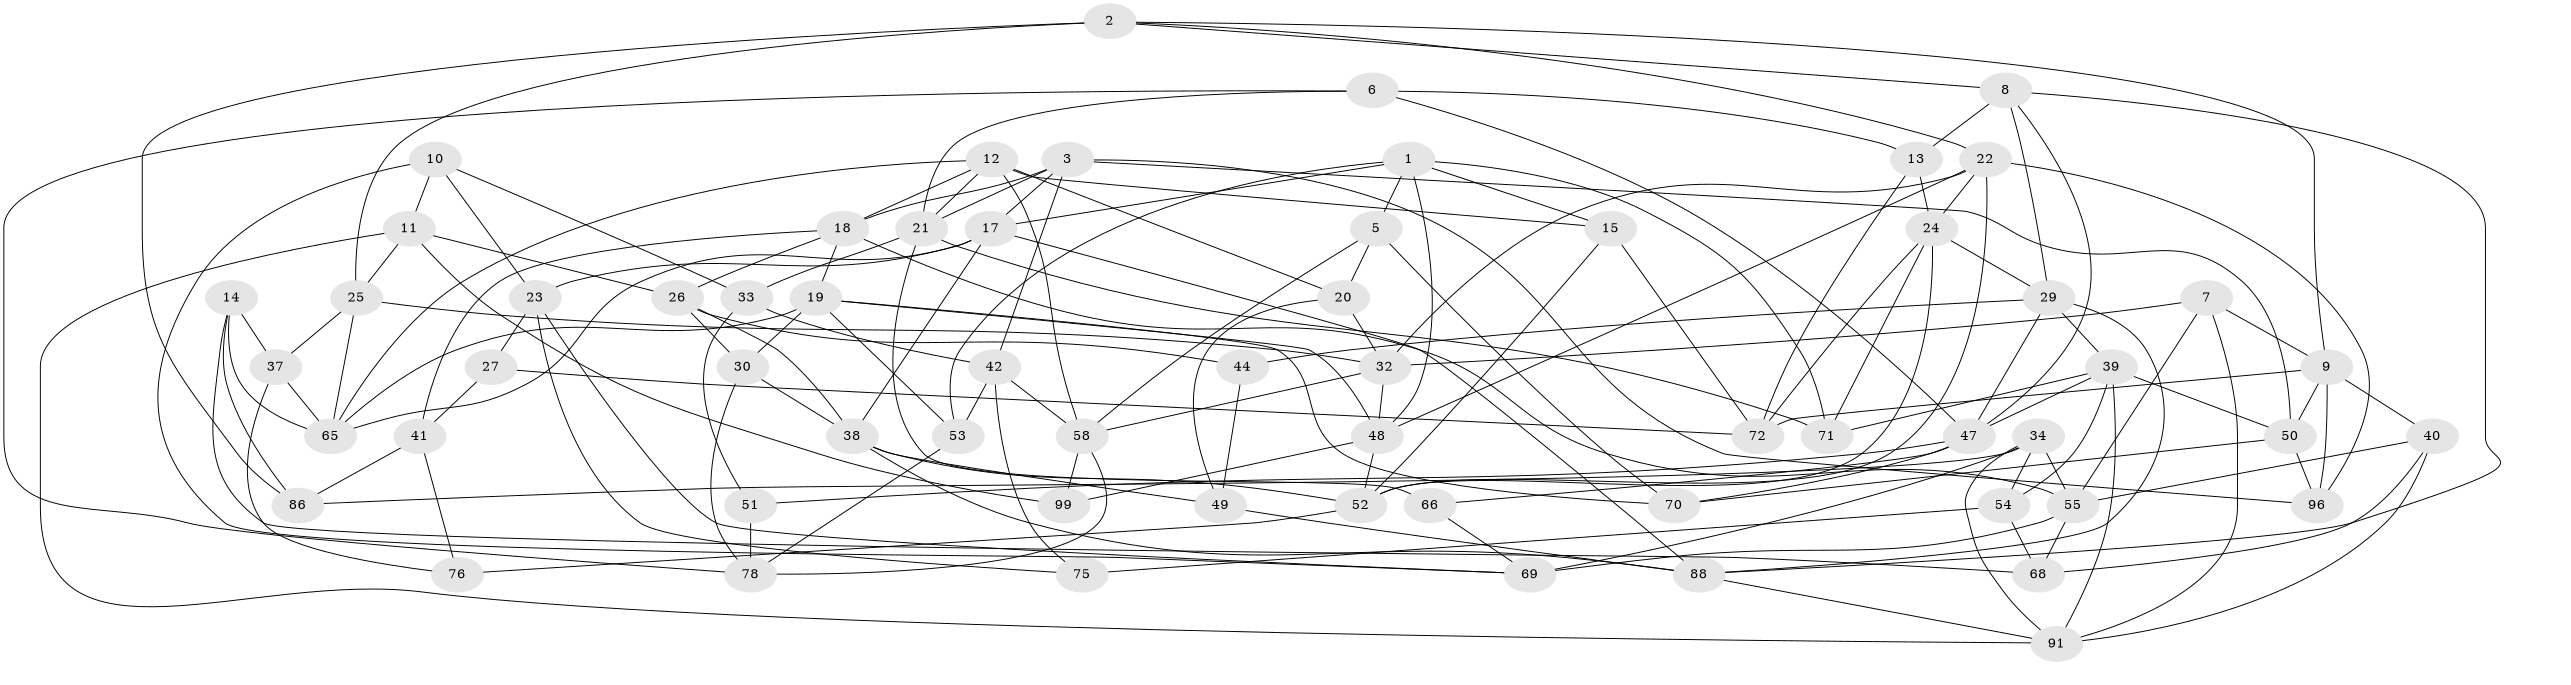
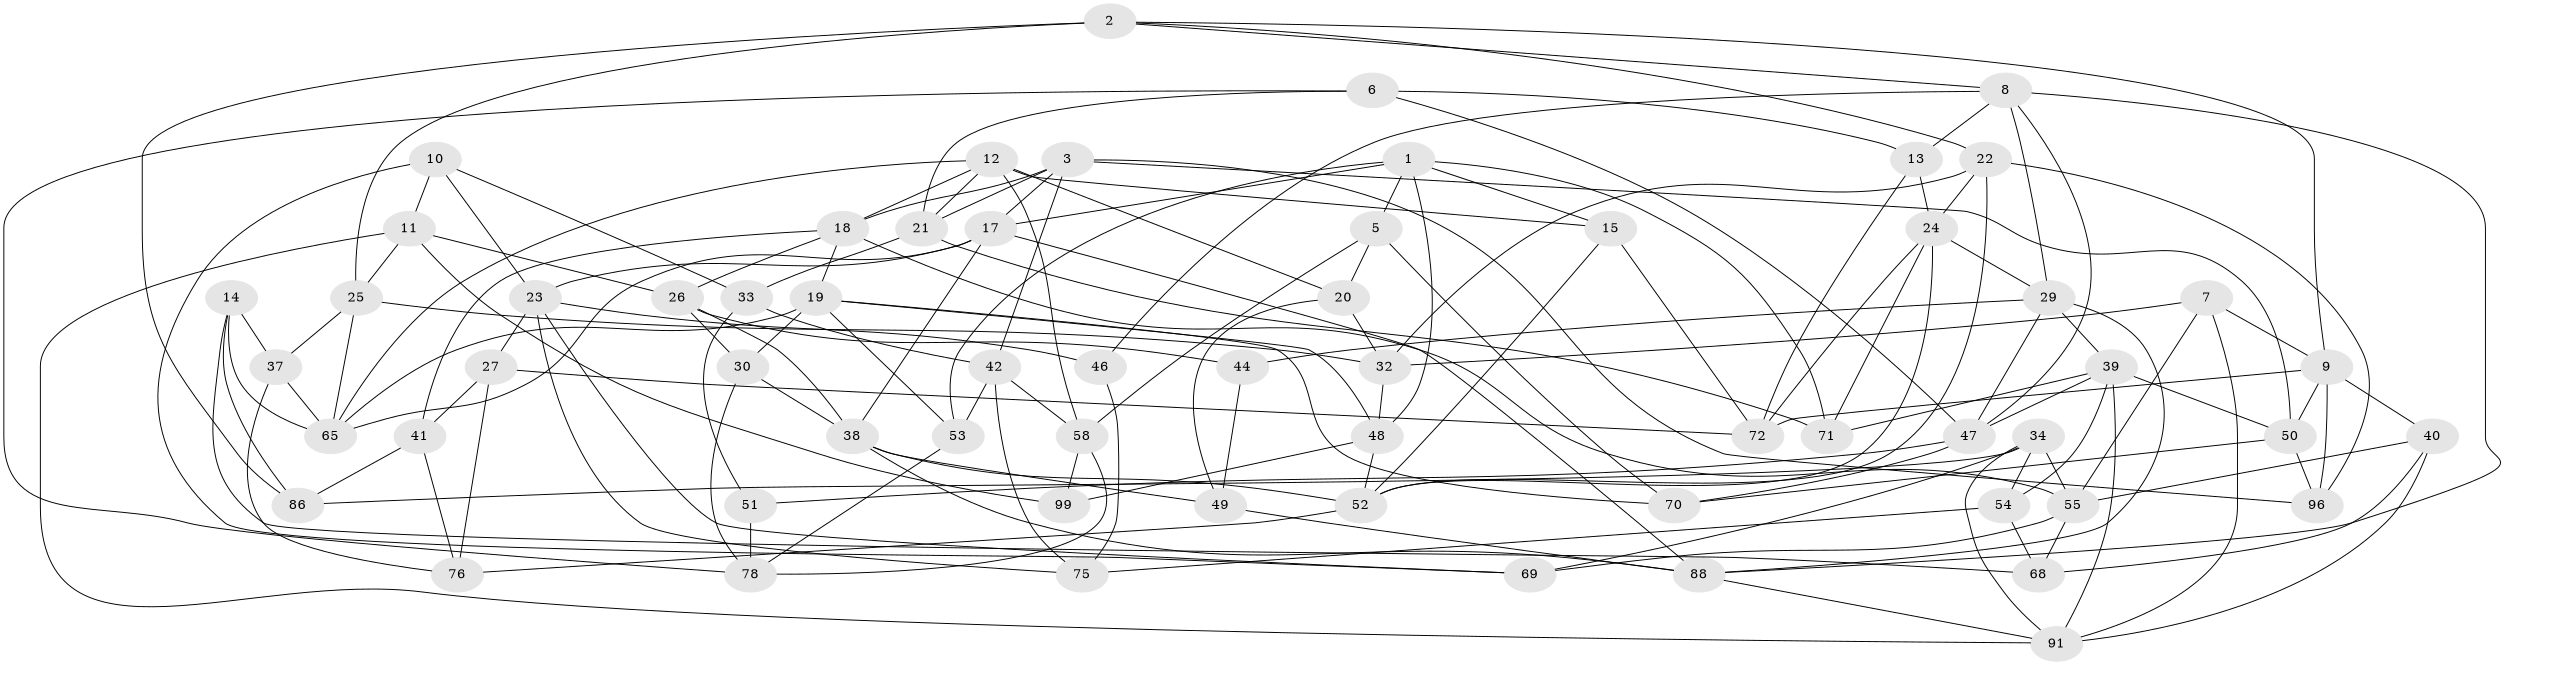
(1682, 299) -> none
none -> (1100, 367)
(1227, 403) -> none
none -> (474, 471)
(1430, 506) -> none
